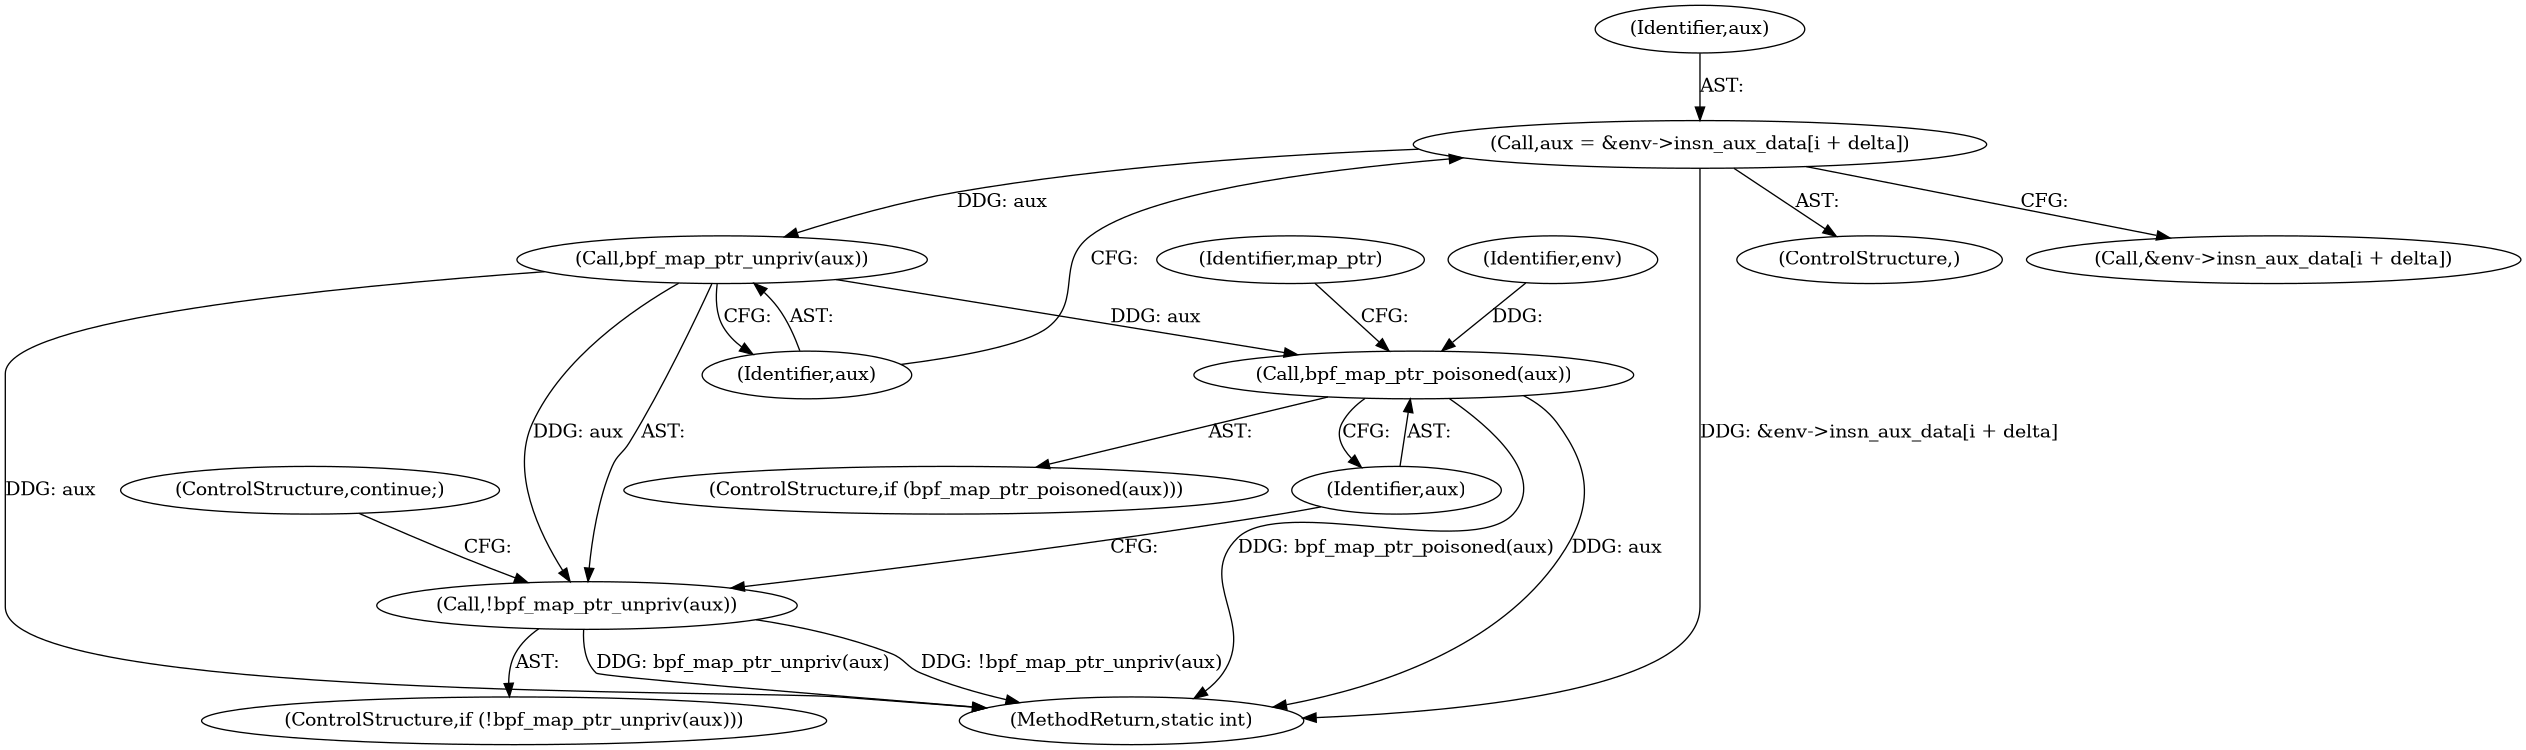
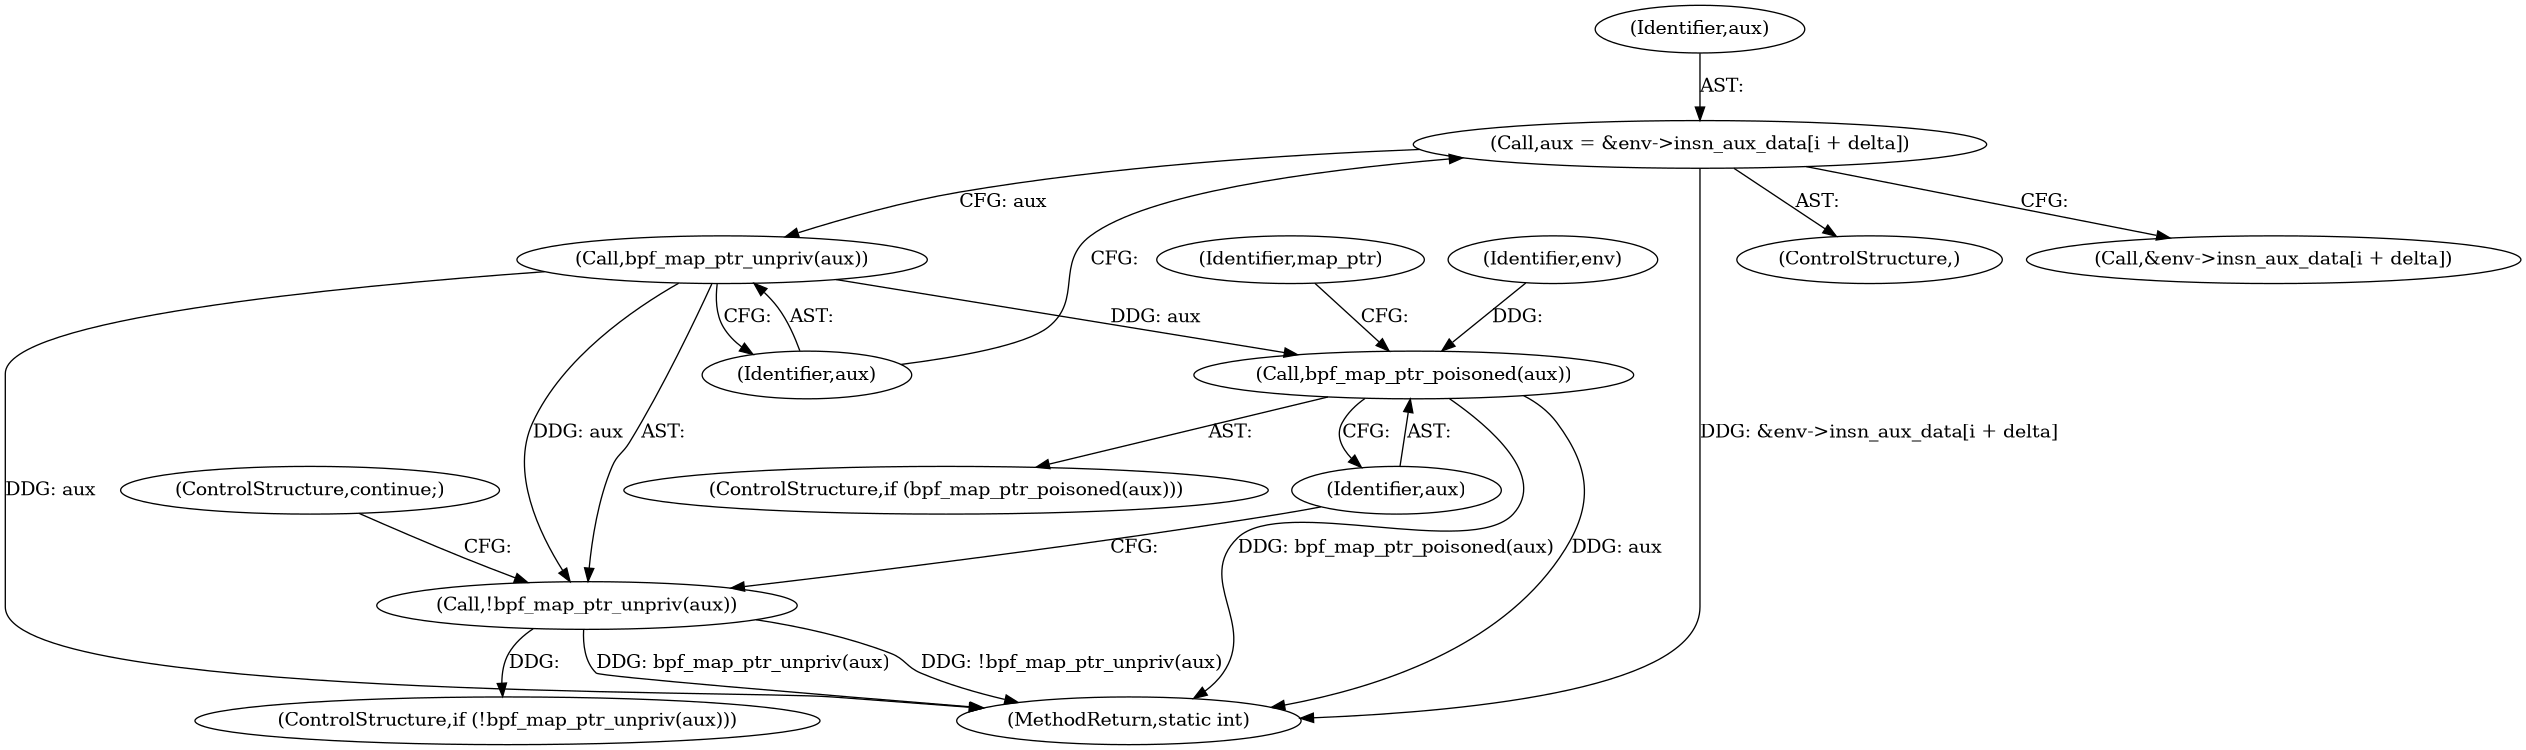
(1002, 202) -> (1004, 202)
(541, 663) -> (537, 663)
